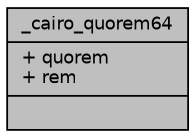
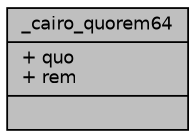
(65, 58) -> (48, 58)
